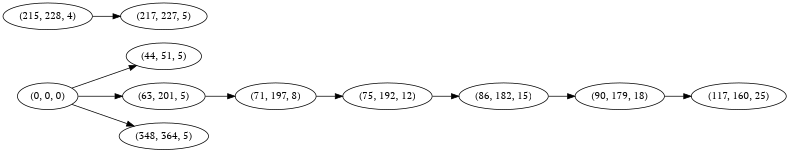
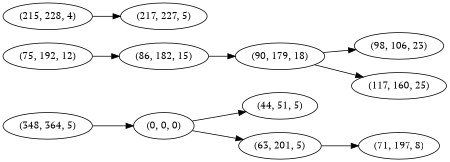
none -> (399, 46)
(326, 96) -> none
(99, 114) -> (109, 126)
